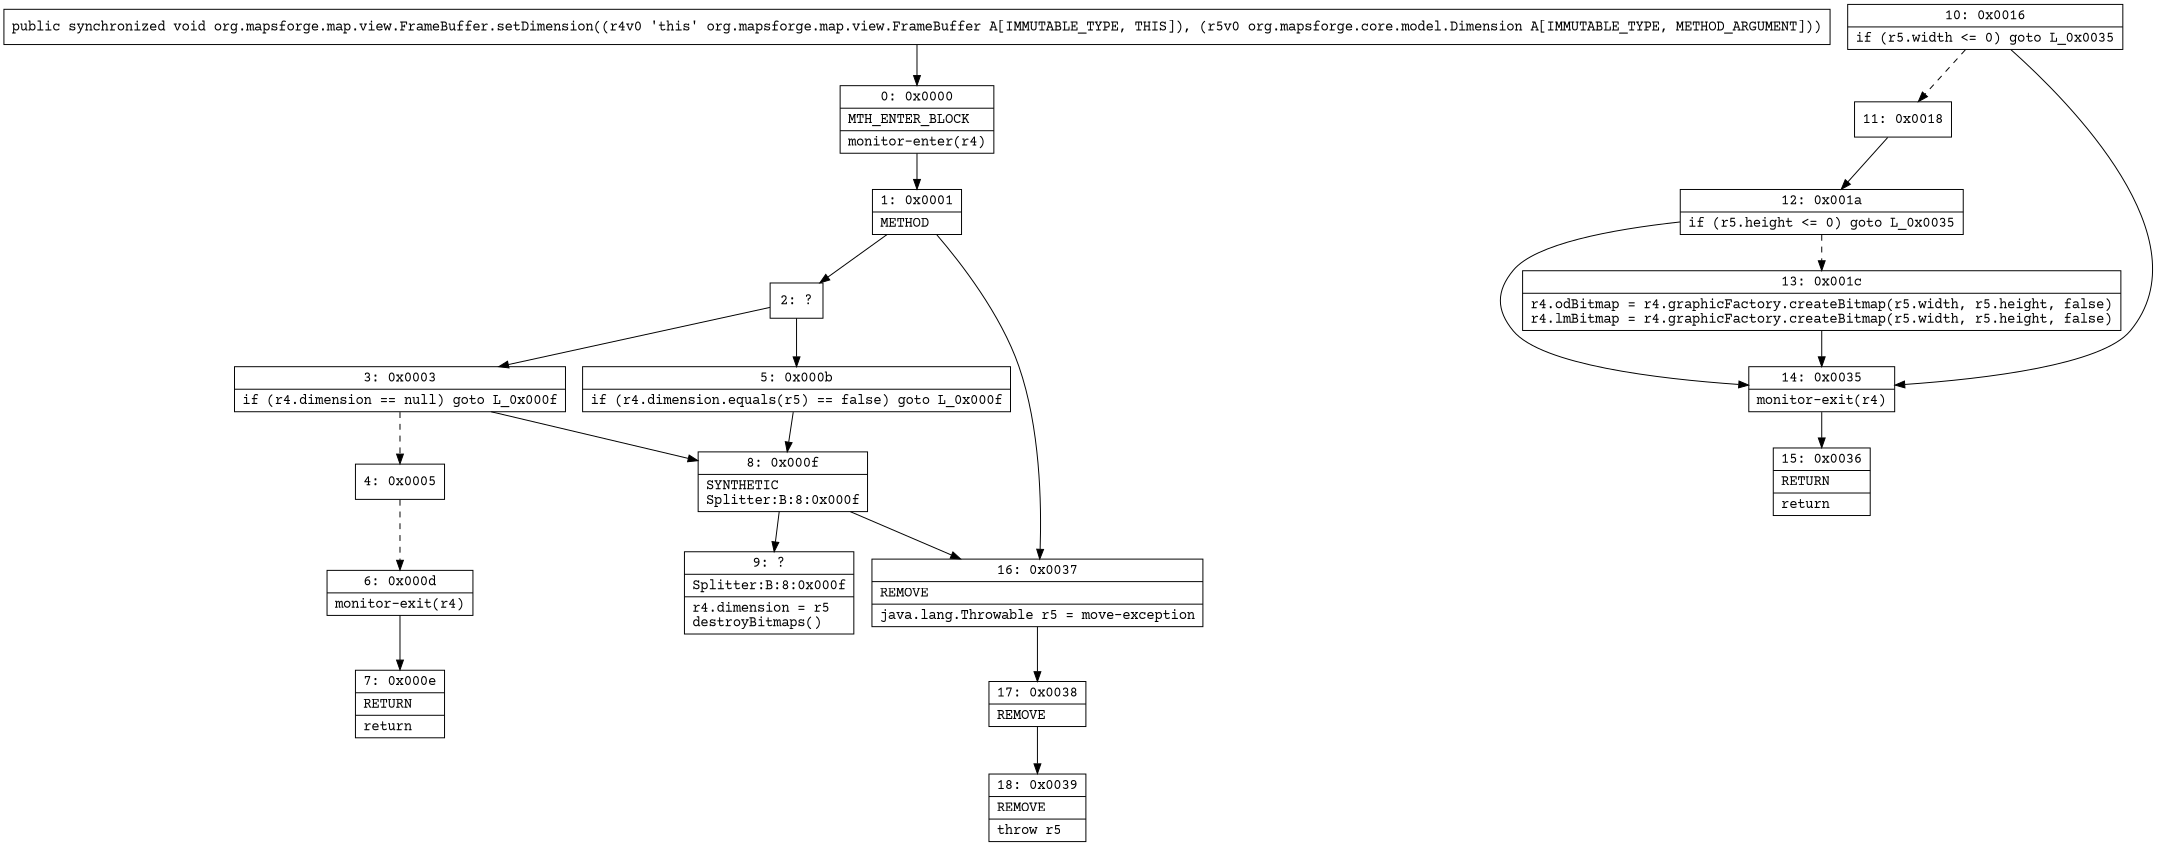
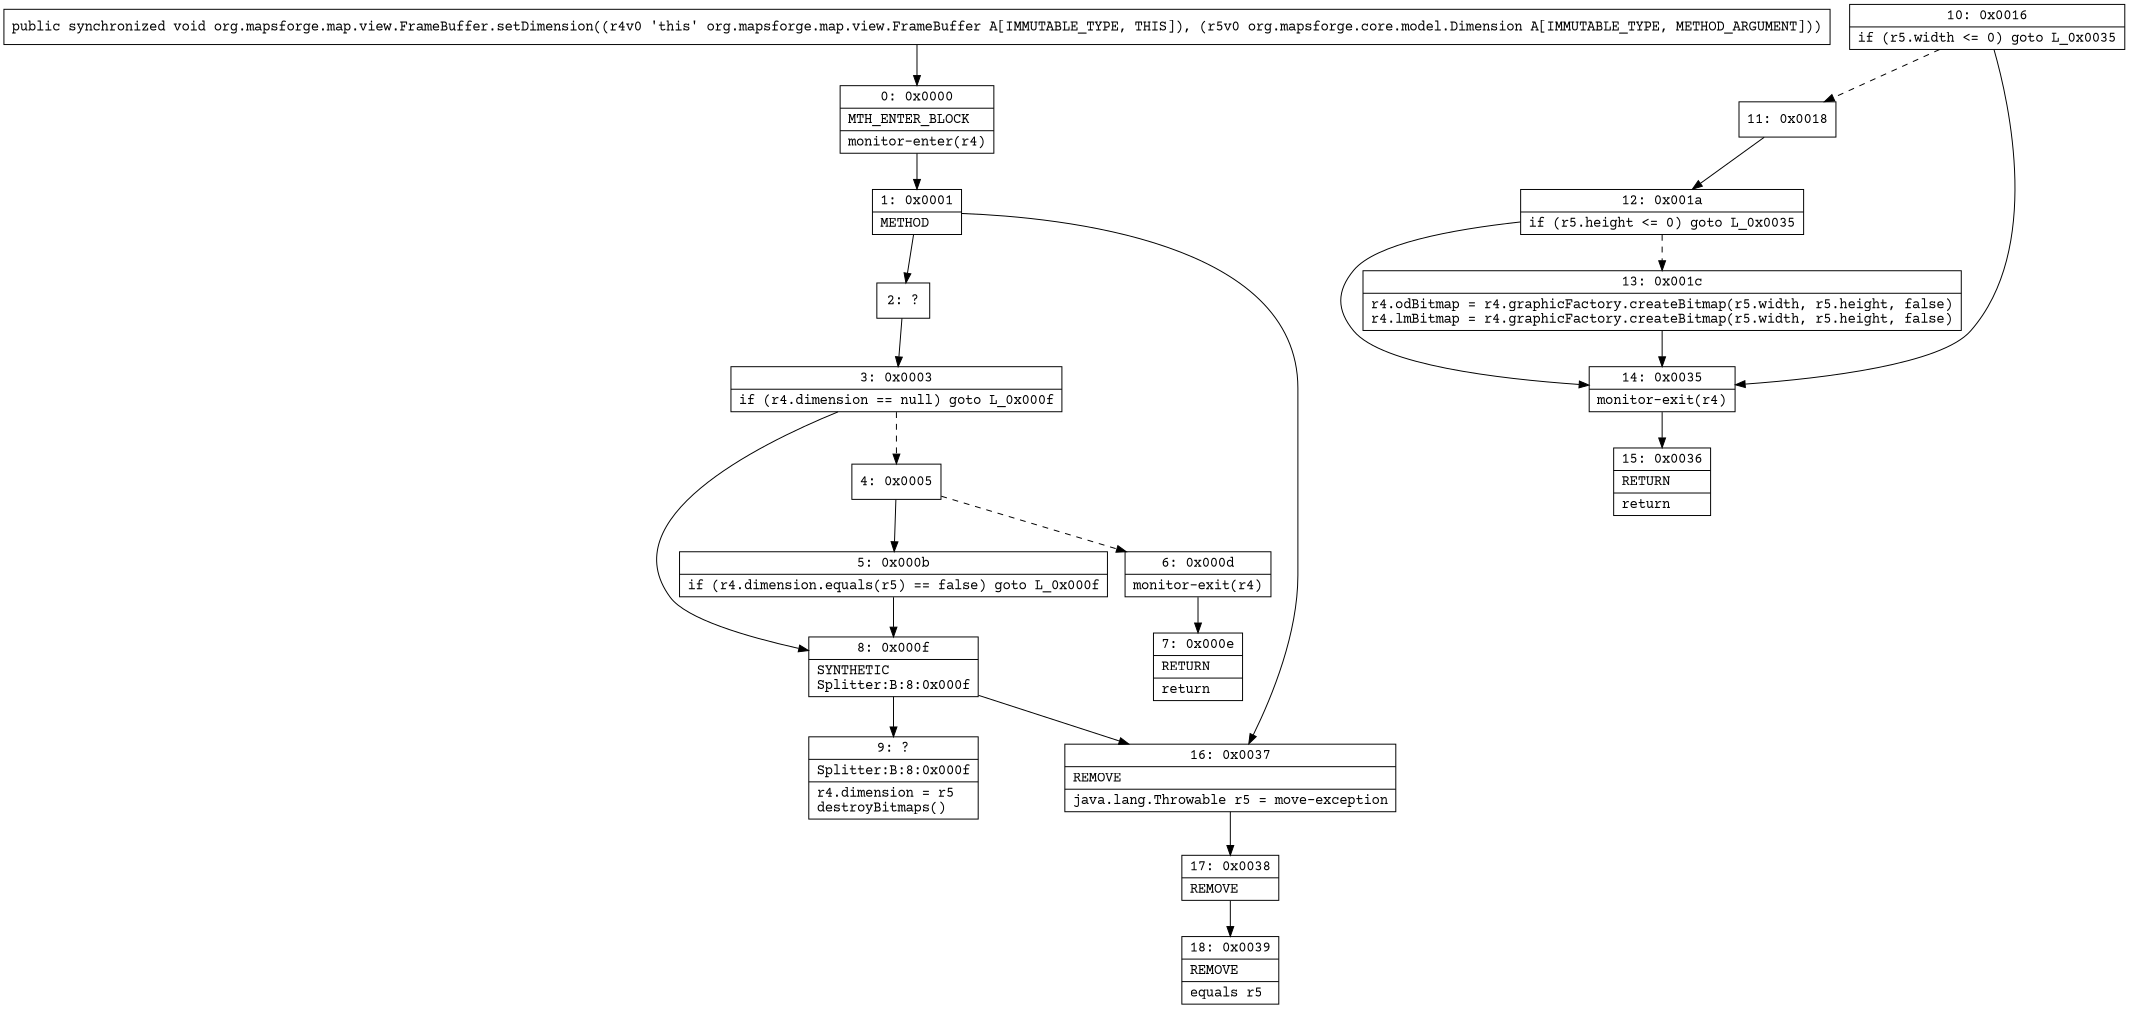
(797, 337) -> (895, 521)
(1030, 830) -> (1226, 992)
